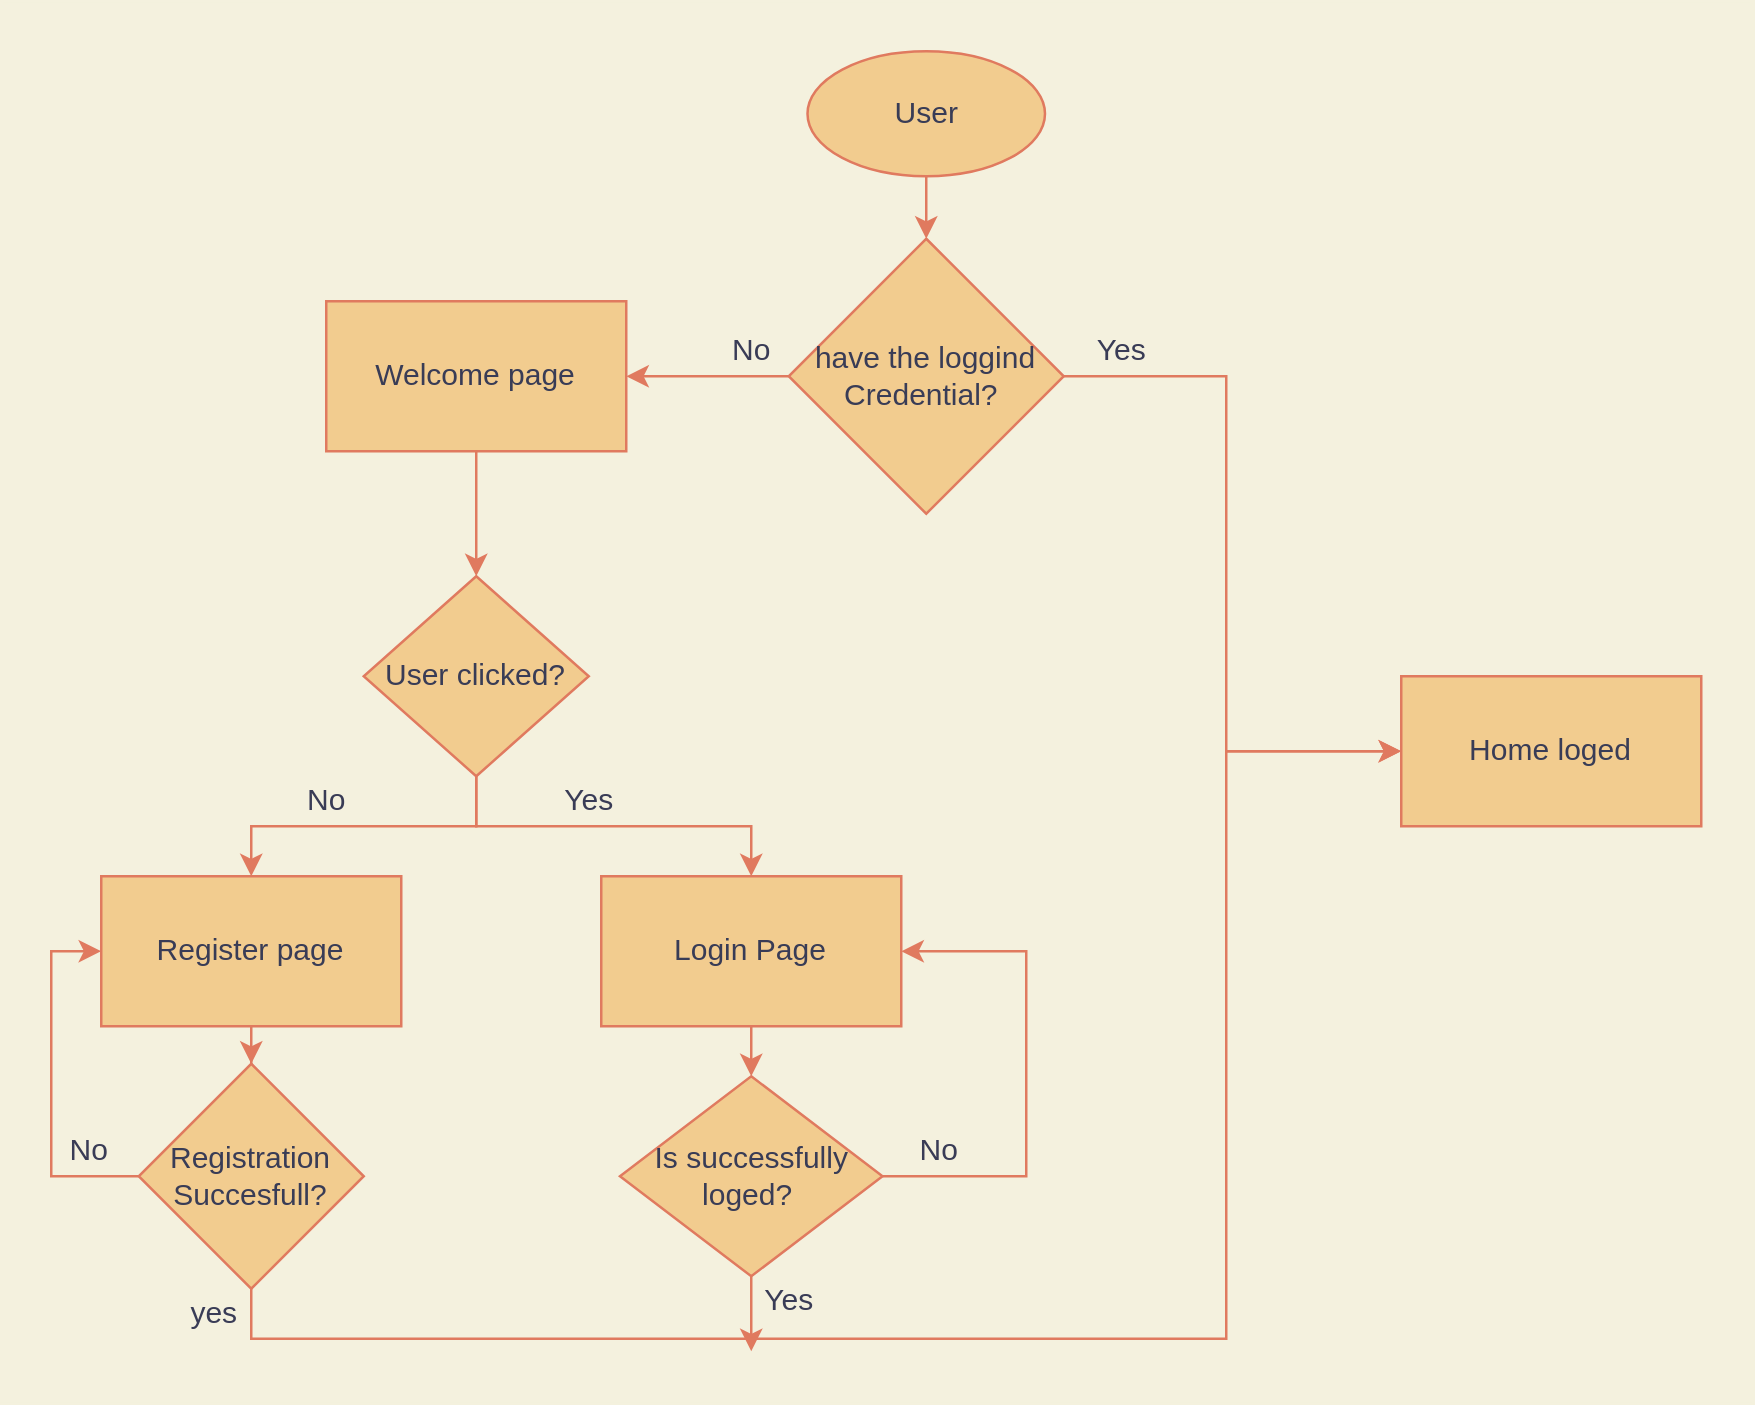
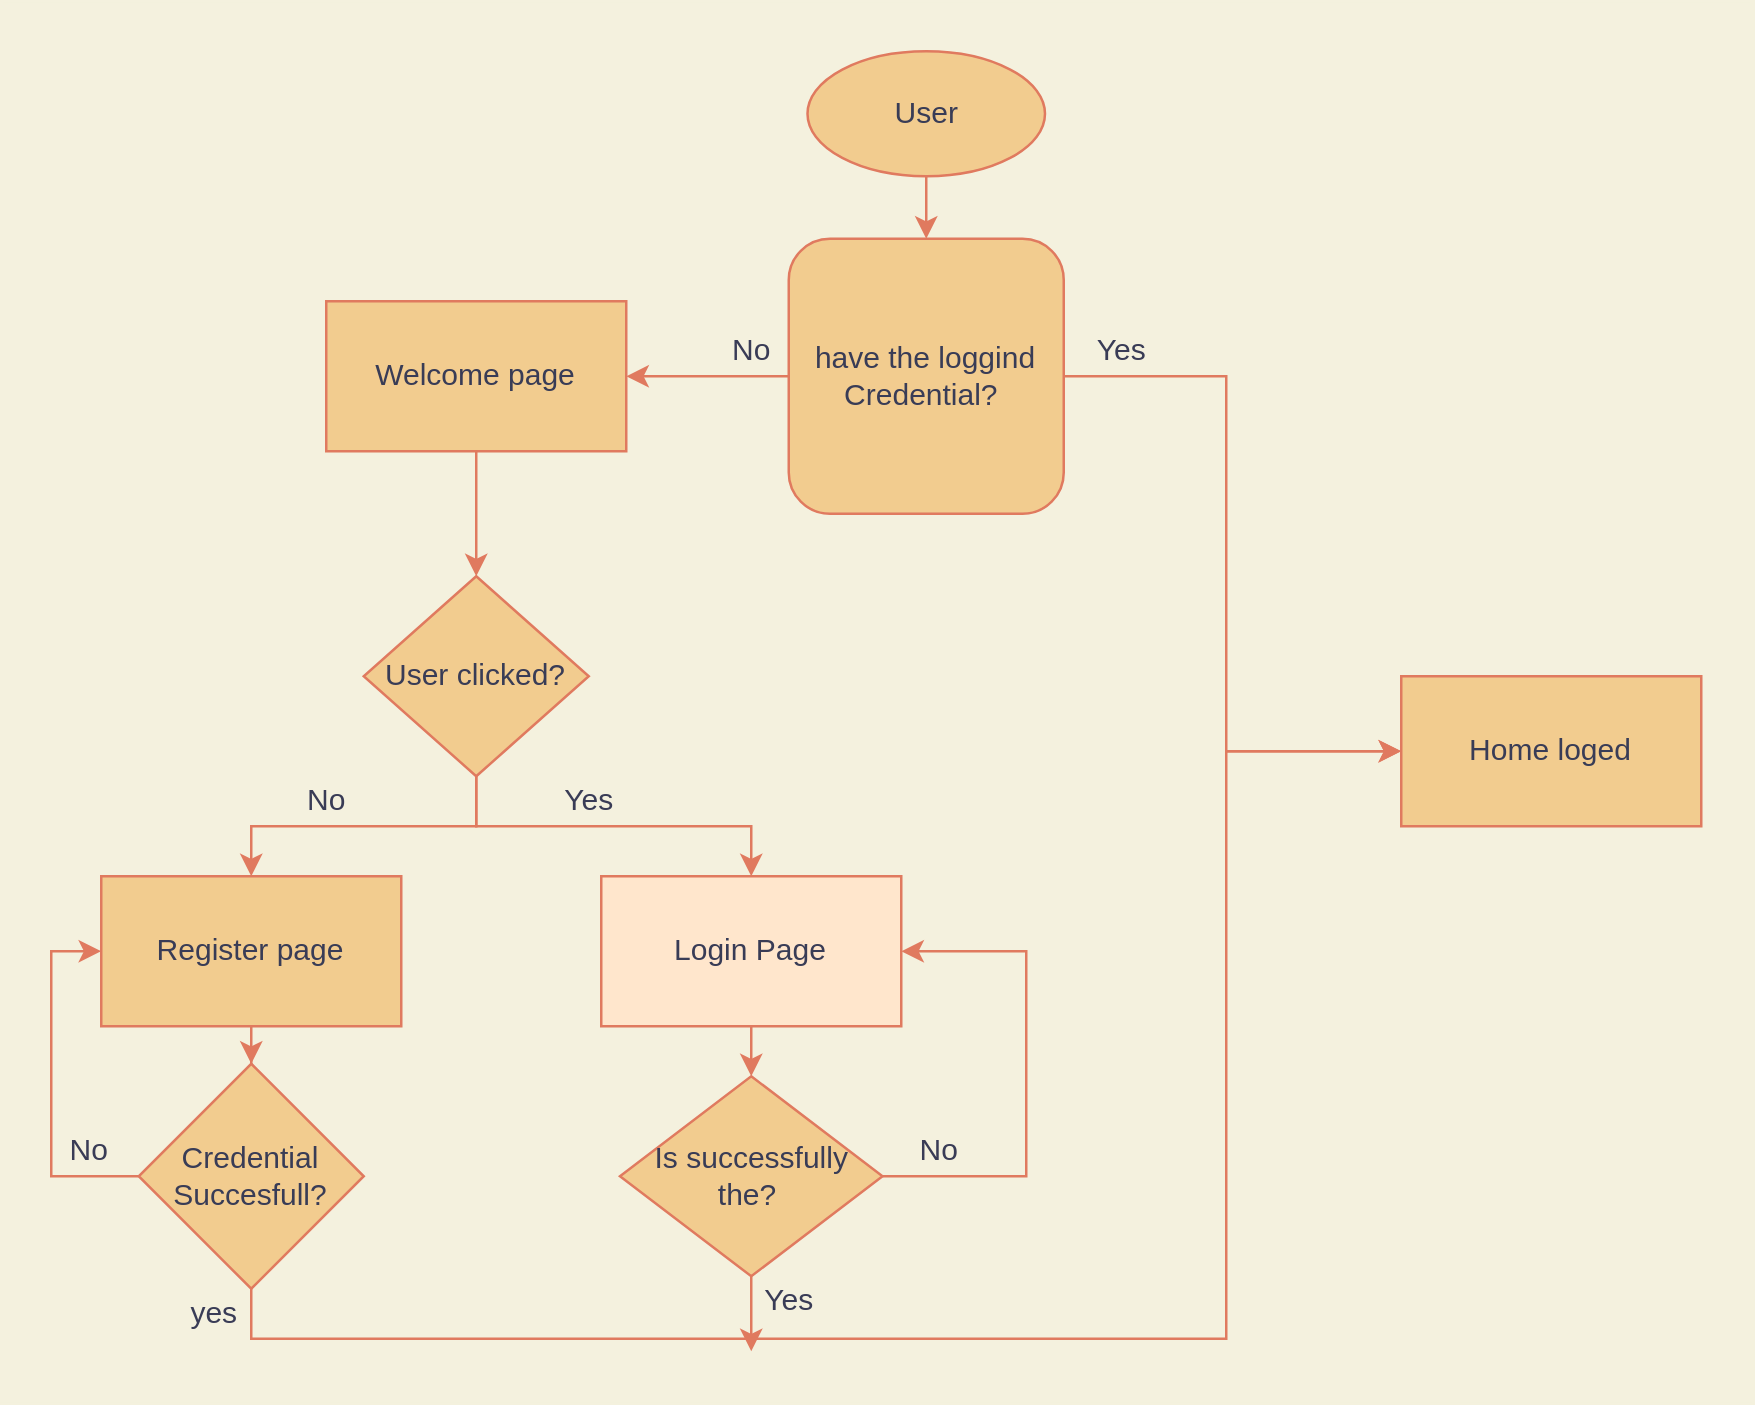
(926, 376) -> (926, 376)
(751, 951) -> (751, 951)
(251, 1176) -> (251, 1176)
(753, 1176) -> (753, 1176)
